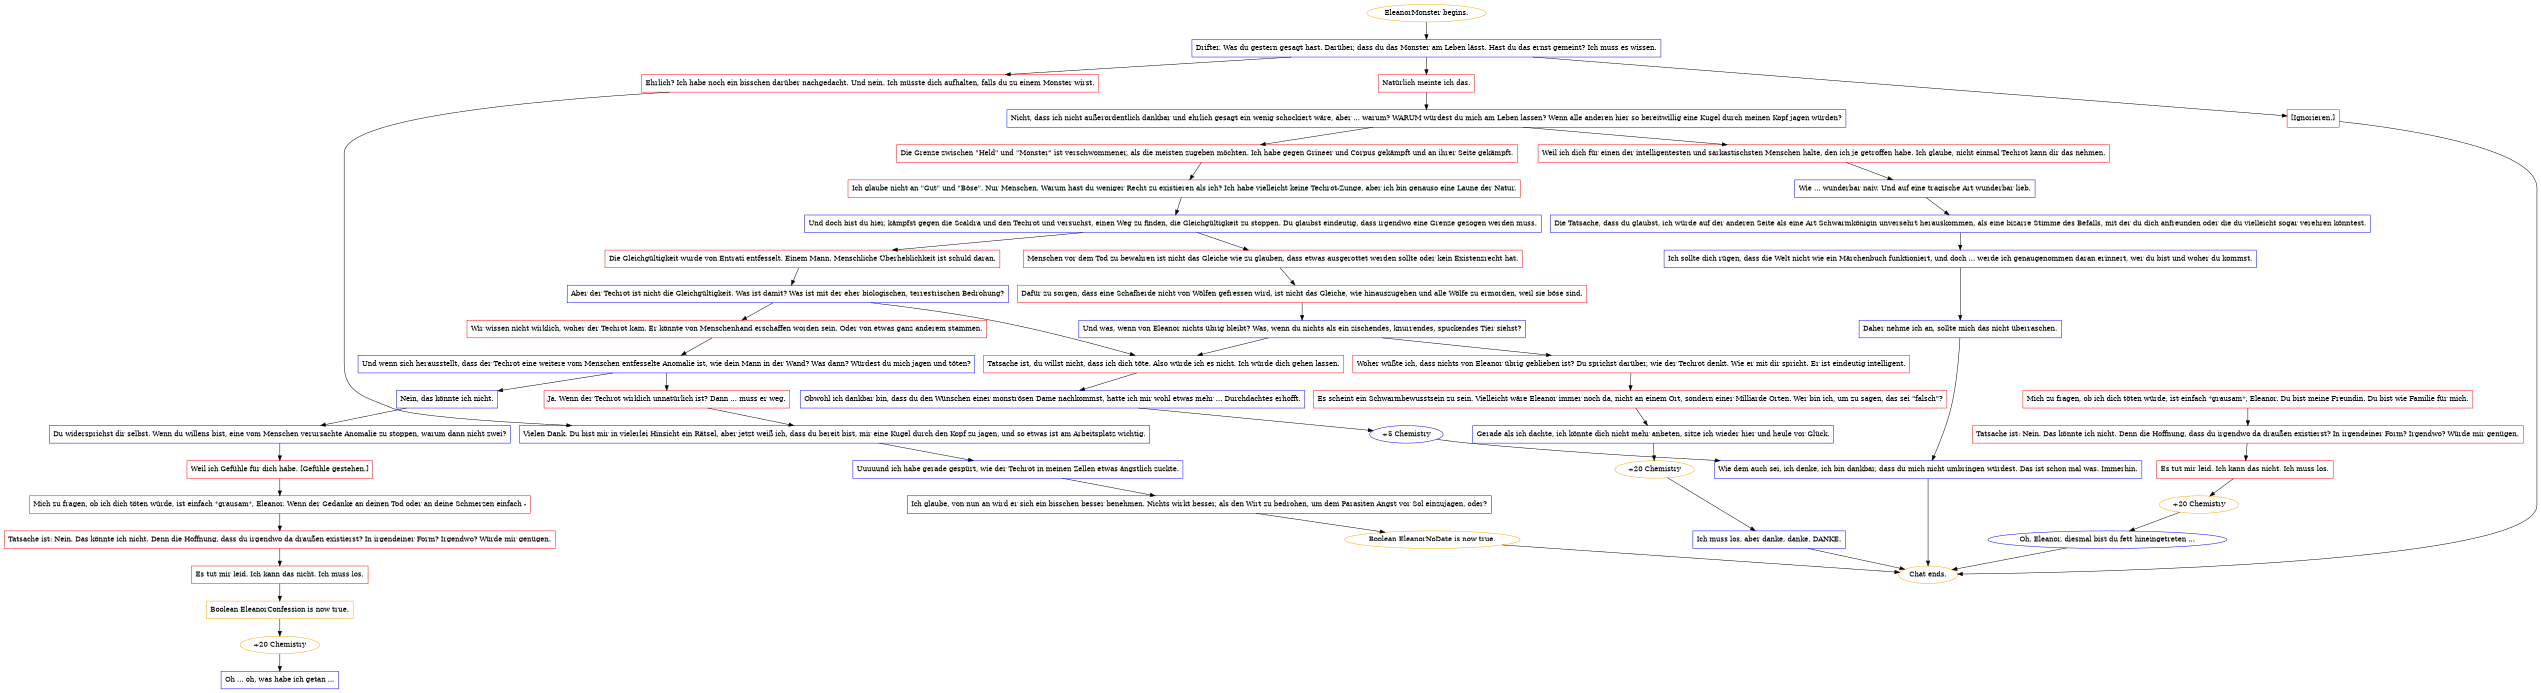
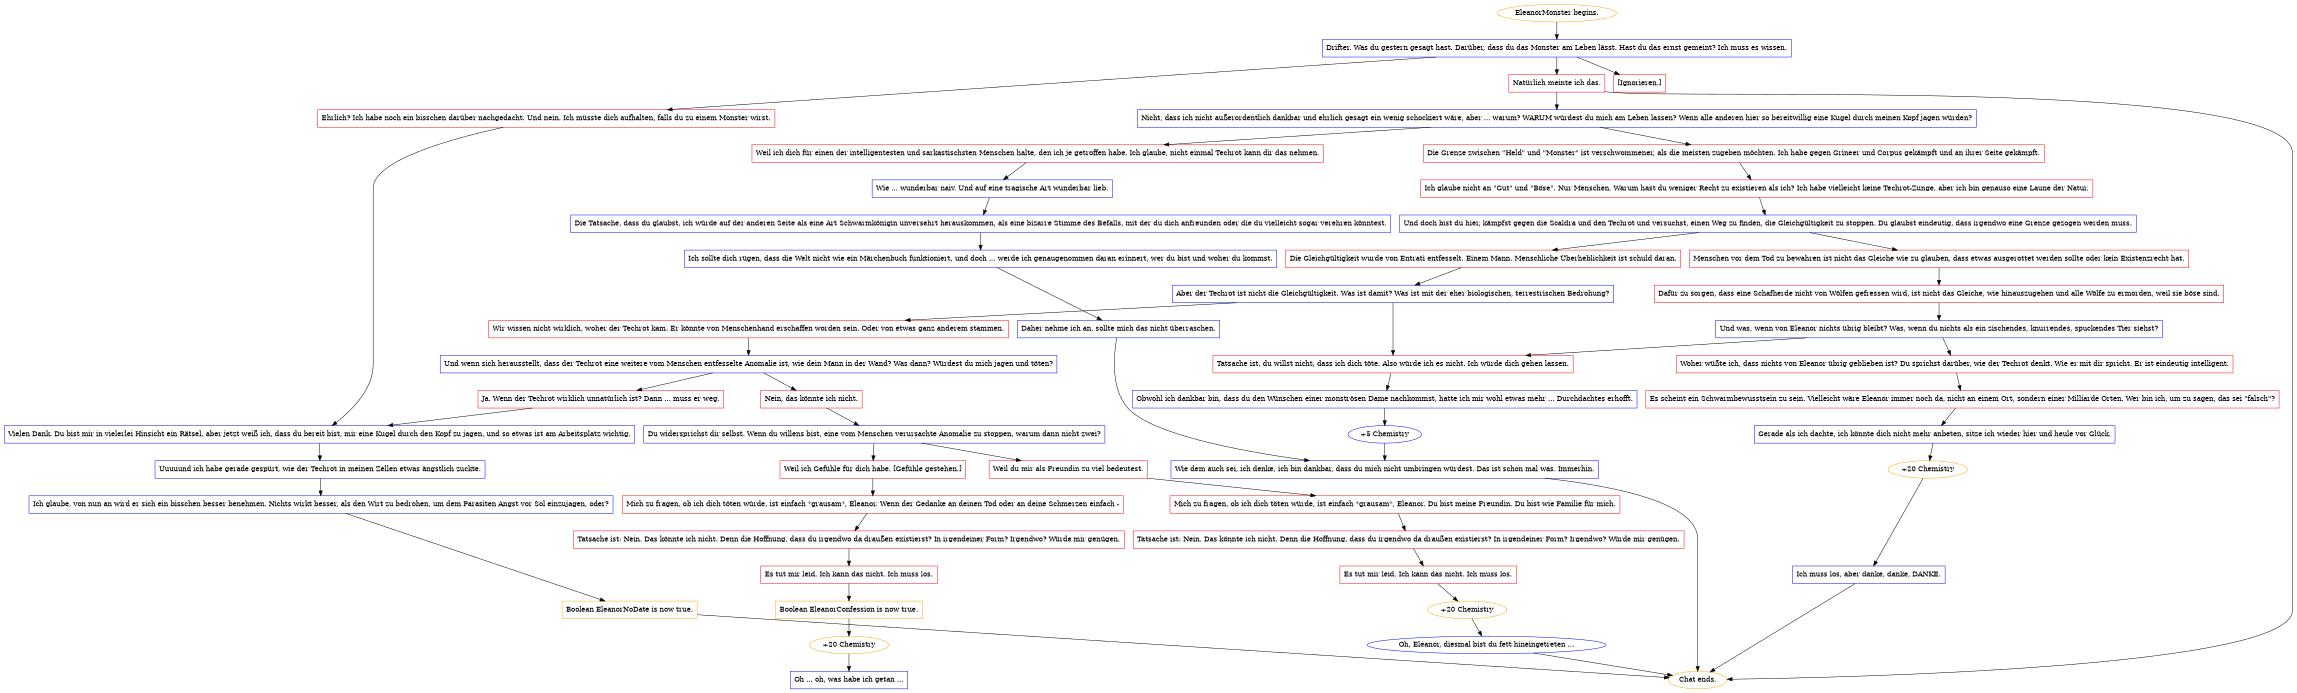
(447, 399) -> (811, 399)
none -> (1068, 469)
(2518, 524) -> (2292, 318)
(1432, 540) -> (630, 610)
